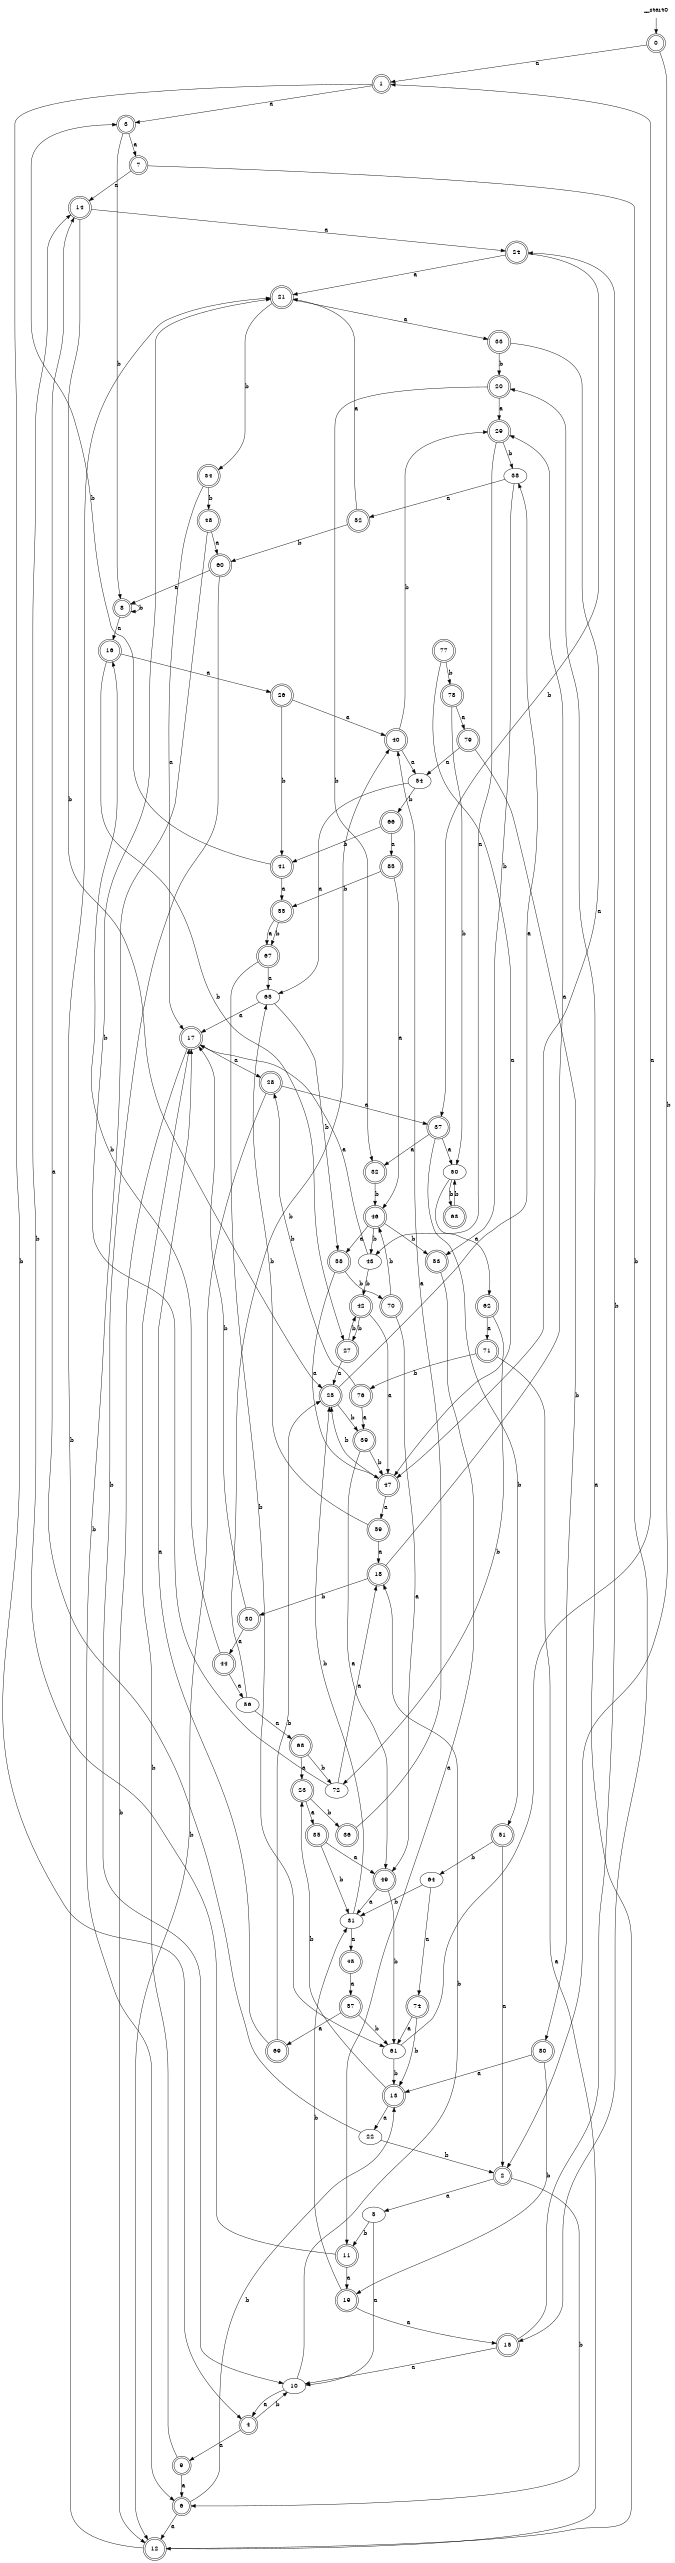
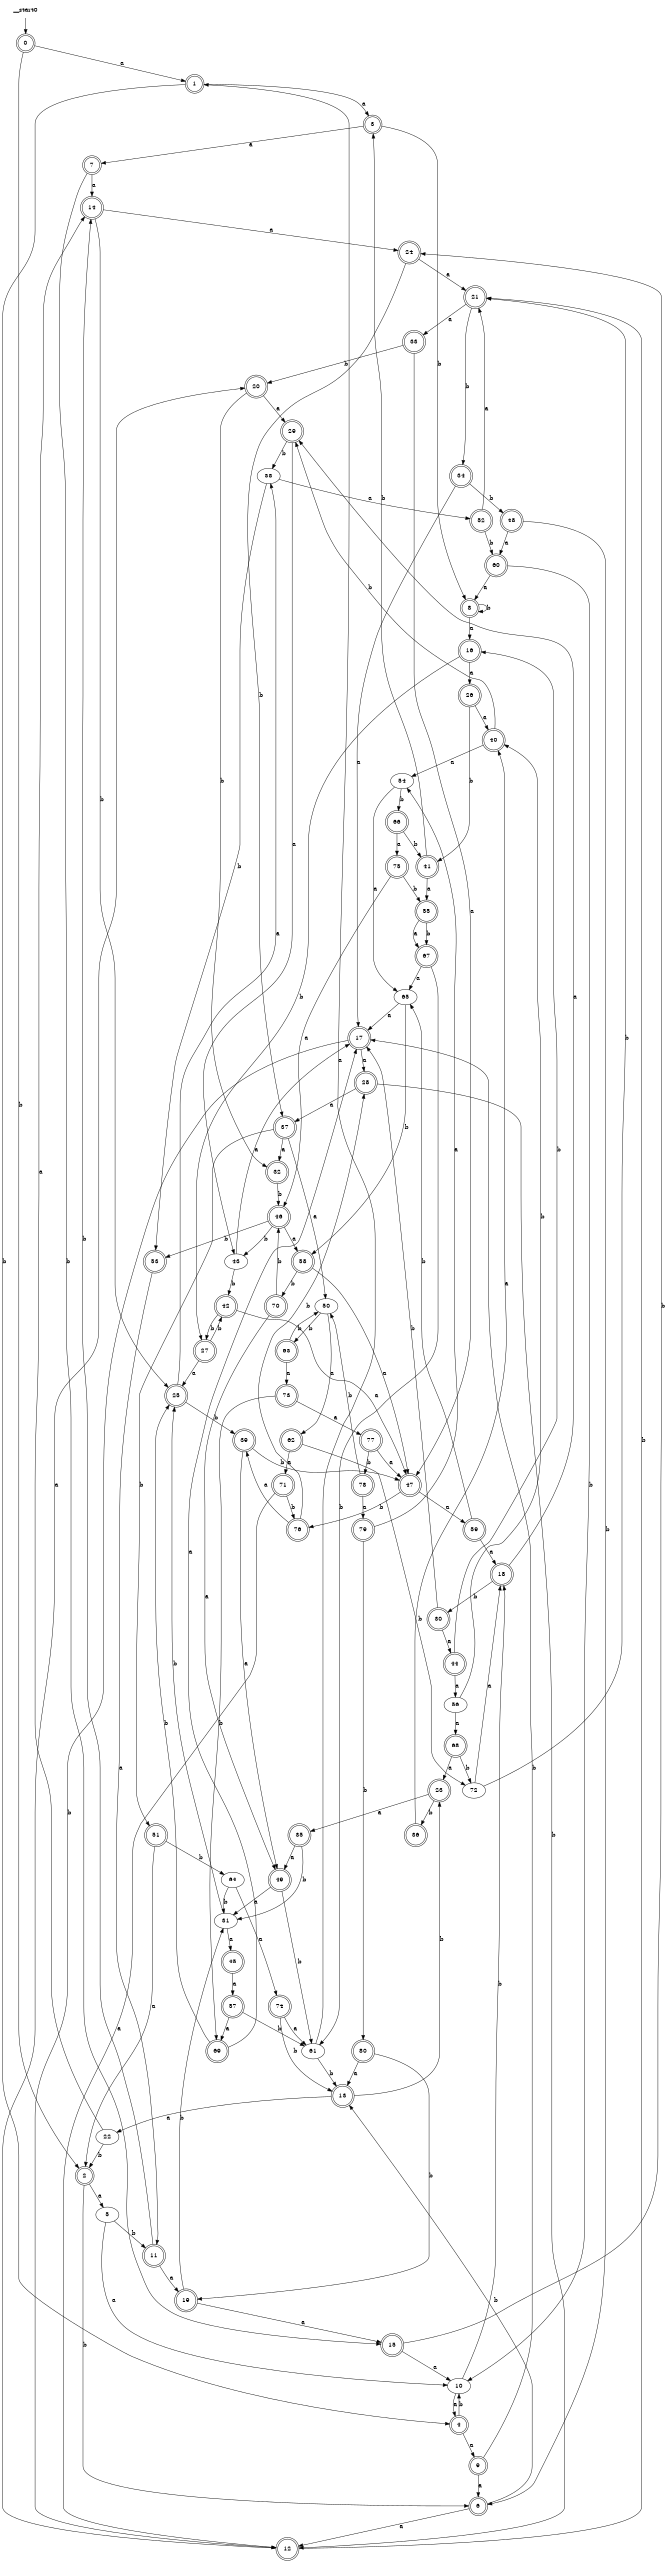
(391, 867) -> (397, 867)
none -> (287, 1396)
(345, 1452) -> (359, 1514)
